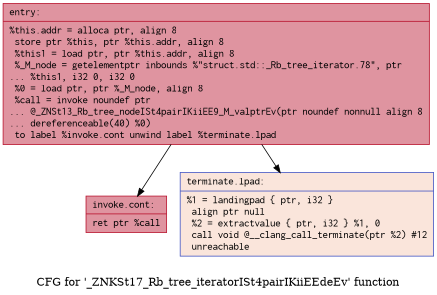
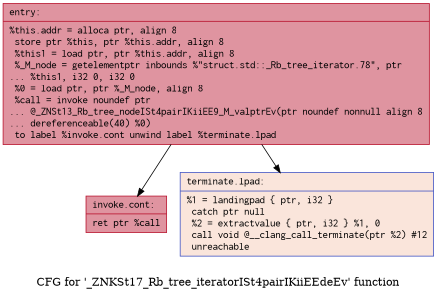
(226, 212) -> (226, 212)
